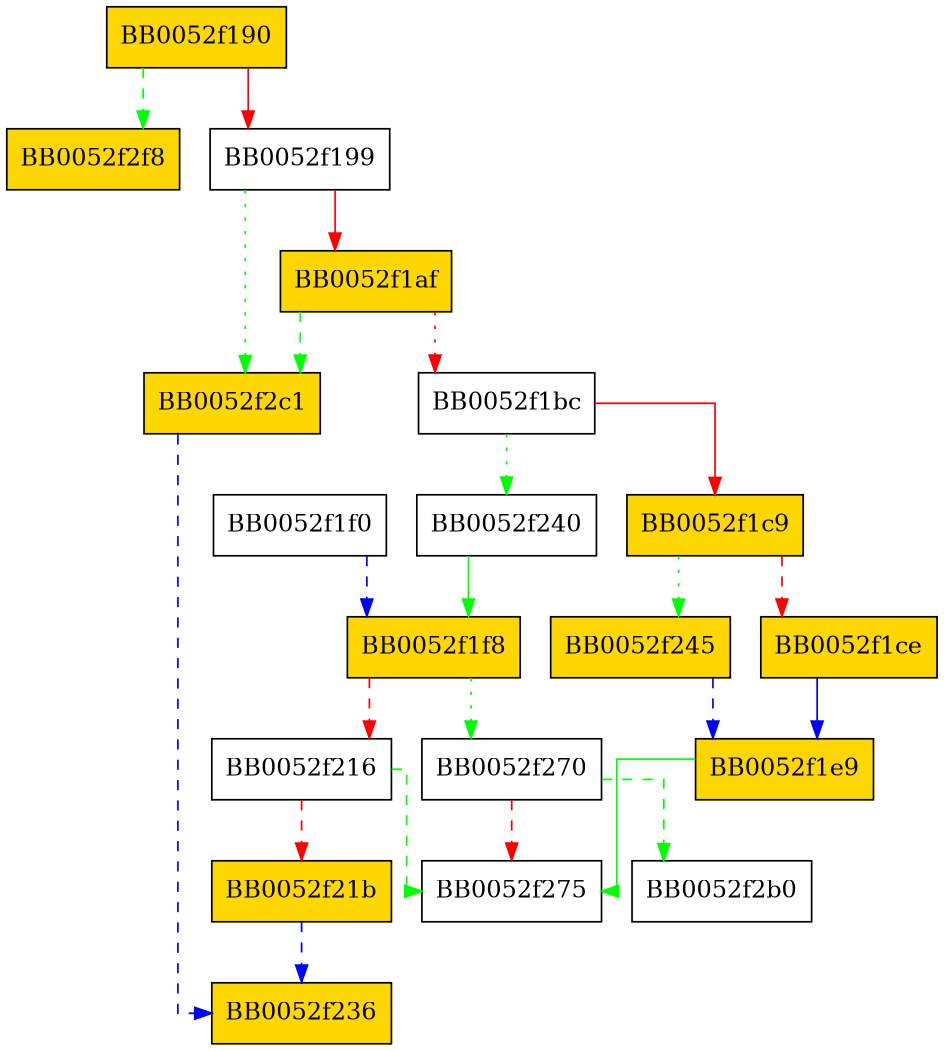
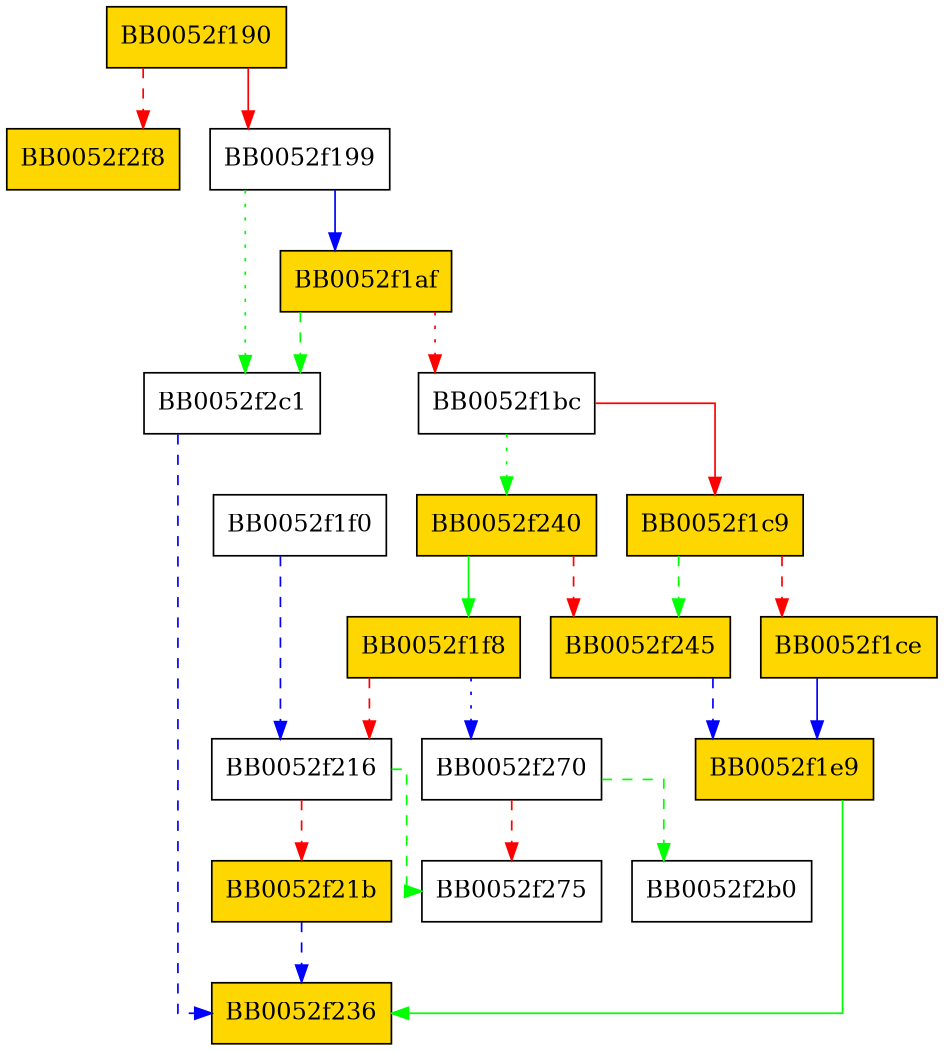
(143, 90) -> (143, 90)
(335, 212) -> (335, 212)
(232, 403) -> (232, 403)
(507, 525) -> (507, 525)
(367, 578) -> (280, 639)
none -> (574, 578)
(679, 578) -> (679, 578)
(471, 700) -> (471, 700)
(617, 792) -> (732, 1013)
